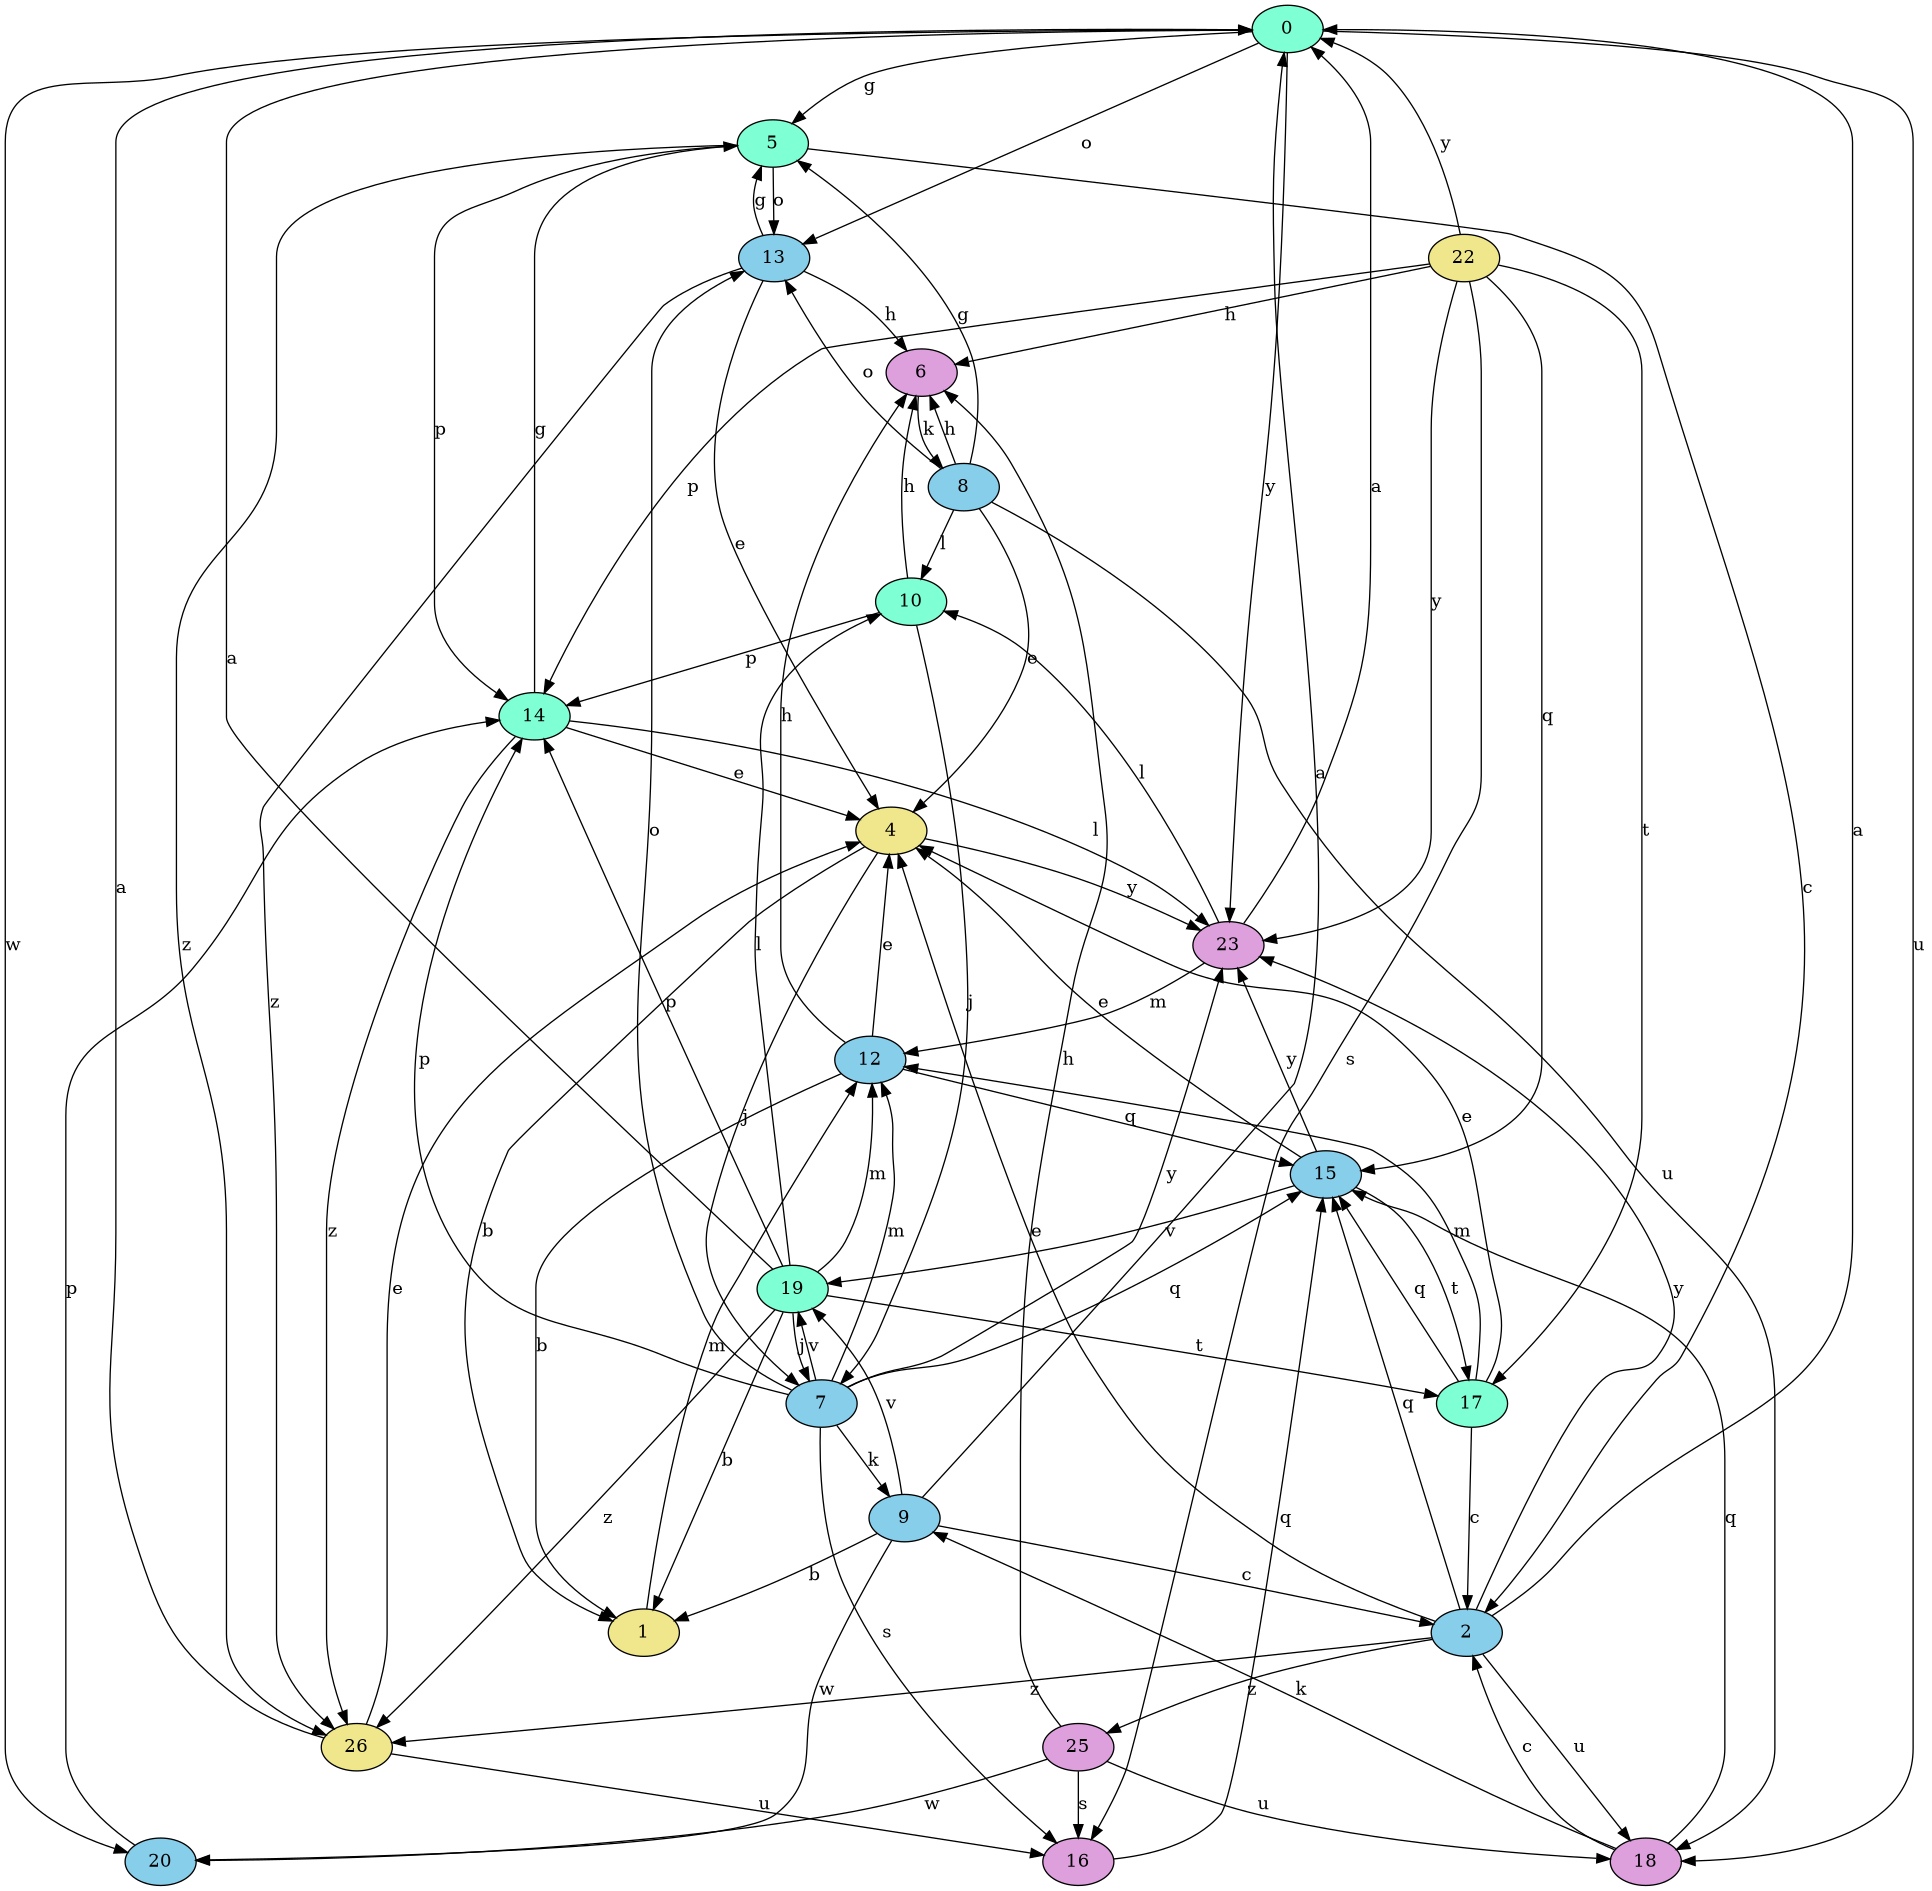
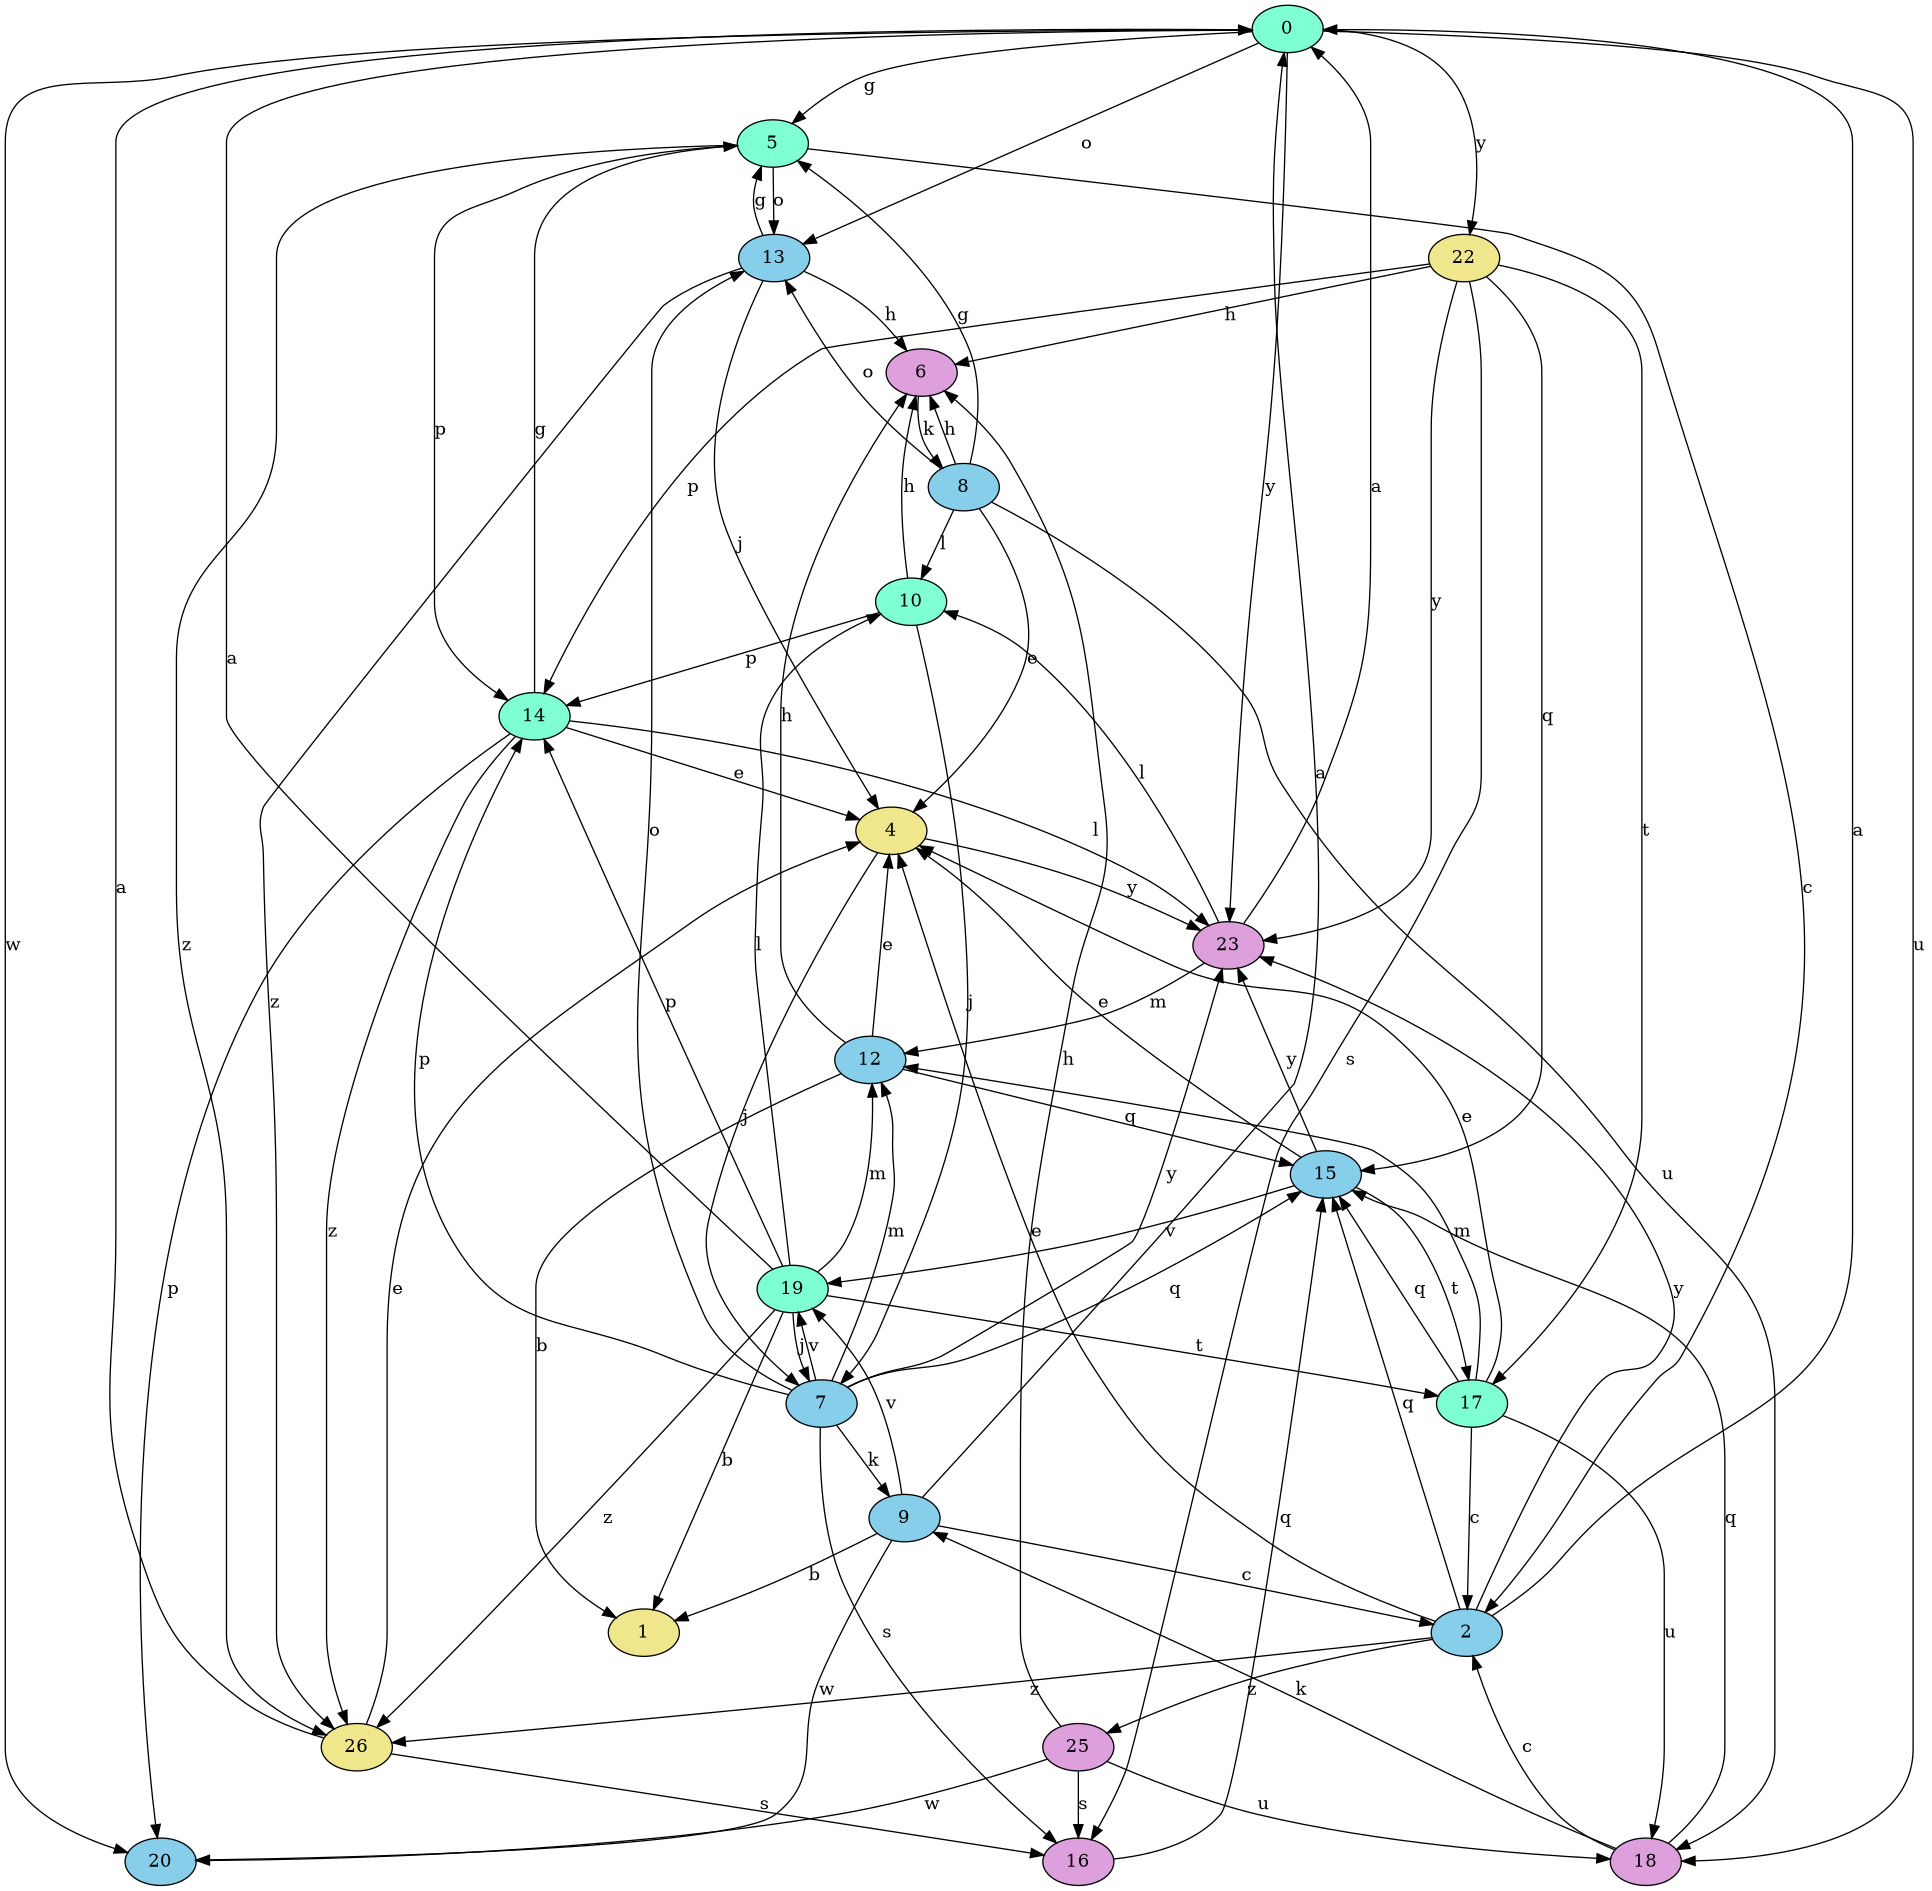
(1421, 121) -> (1453, 82)
(741, 544) -> (741, 544)
(499, 1174) -> none
(66, 1191) -> (176, 1220)
(704, 1349) -> none
(1552, 1742) -> (1664, 1580)
(765, 1804) -> (765, 1804)
